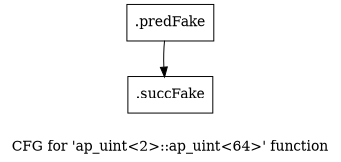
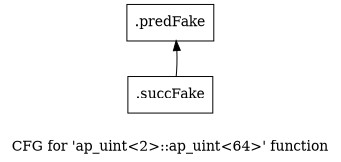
(164, 54) -> (177, 64)
